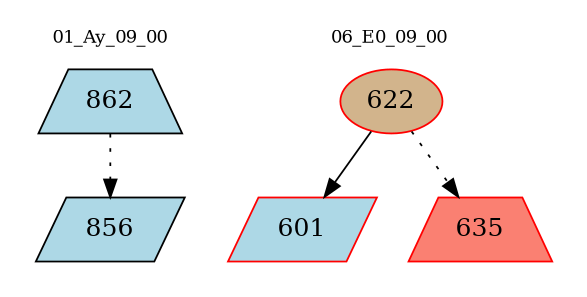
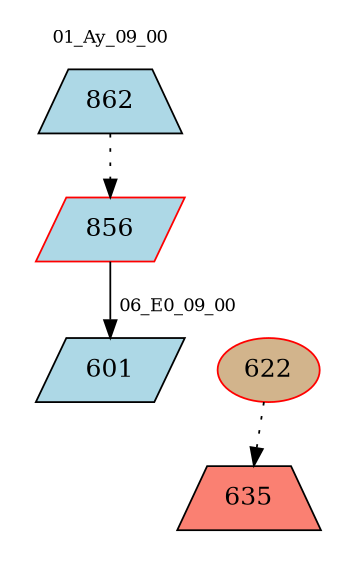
(353, 157) -> (110, 301)
(110, 230) -> (110, 230)
(302, 230) -> (110, 370)
(480, 230) -> (249, 498)
